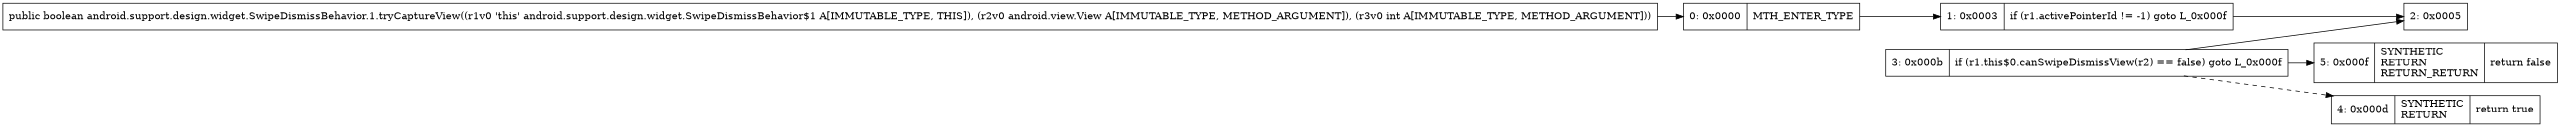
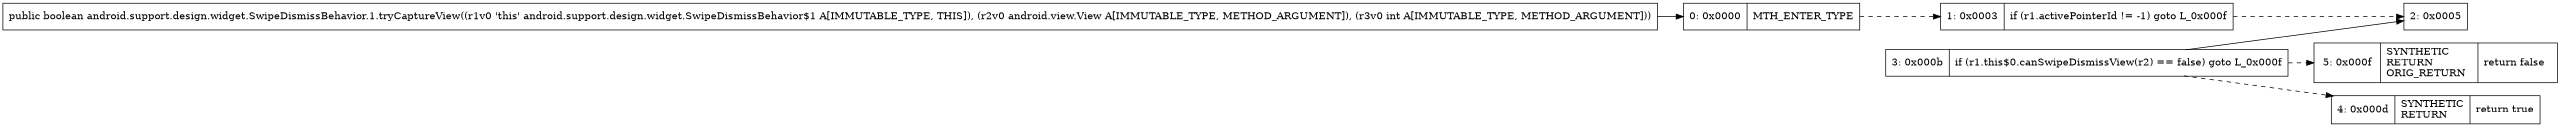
(1896, 17) -> (1896, 17)
(2315, 17) -> (2315, 17)
(2297, 63) -> (2297, 63)
(2430, 73) -> (2426, 73)
